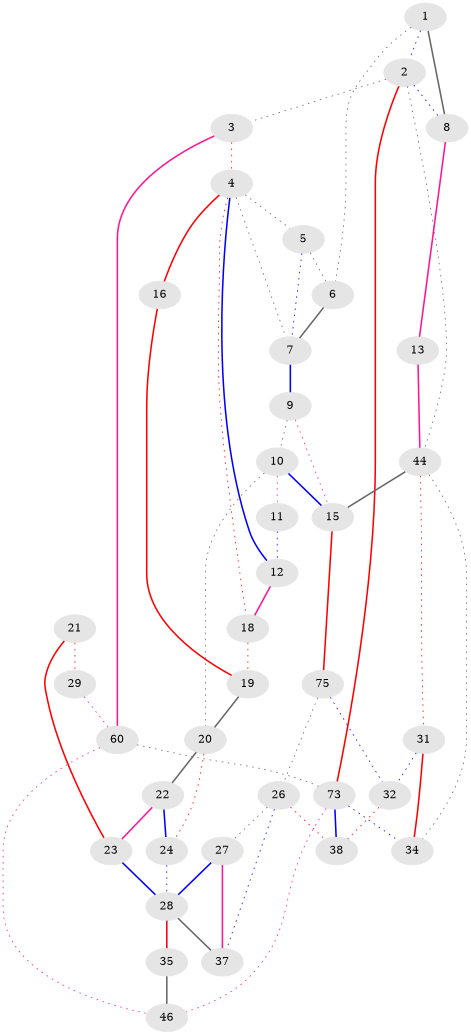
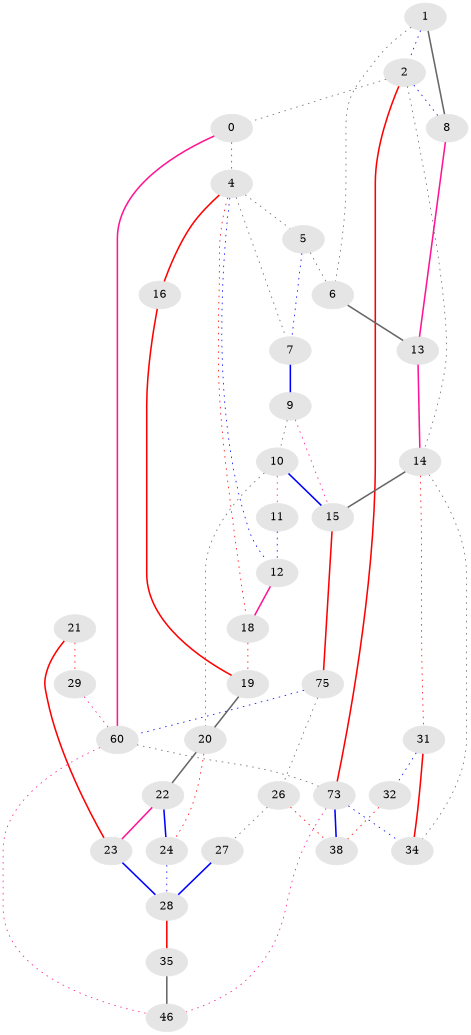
(232, 128) -> (232, 128)
(312, 323) -> (370, 319)
(224, 392) -> (224, 392)
(420, 462) -> (420, 462)
(356, 740) -> (216, 714)
(222, 962) -> none
